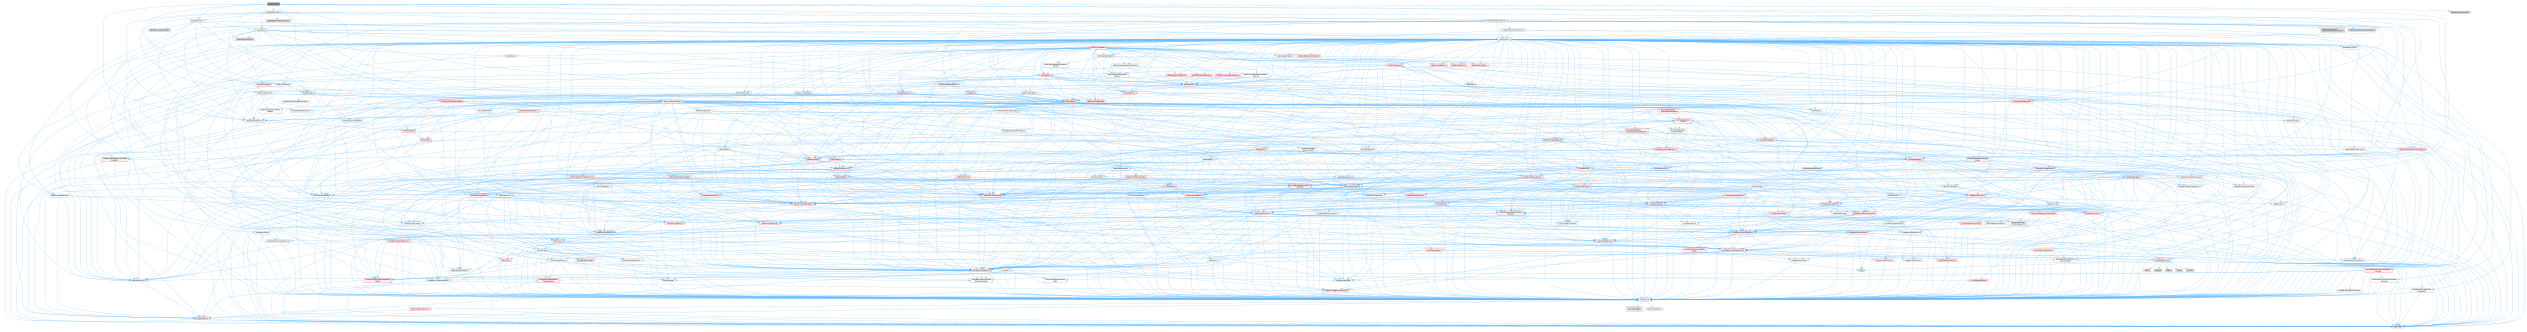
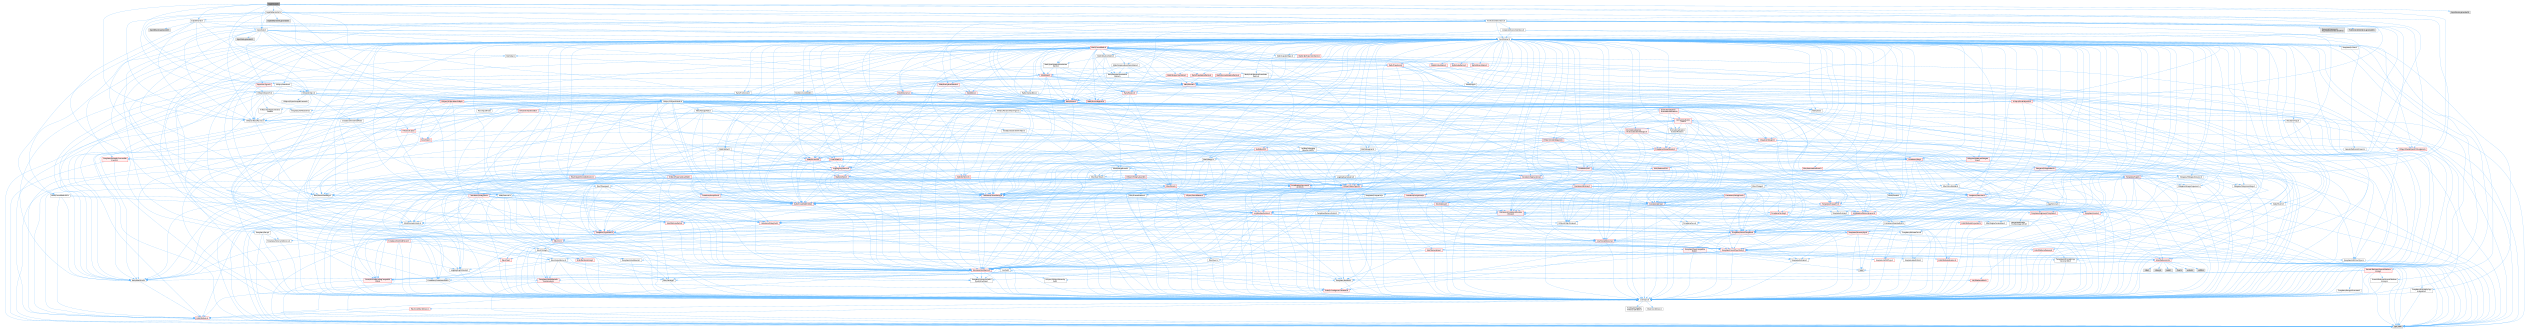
none -> (2201, 270)
